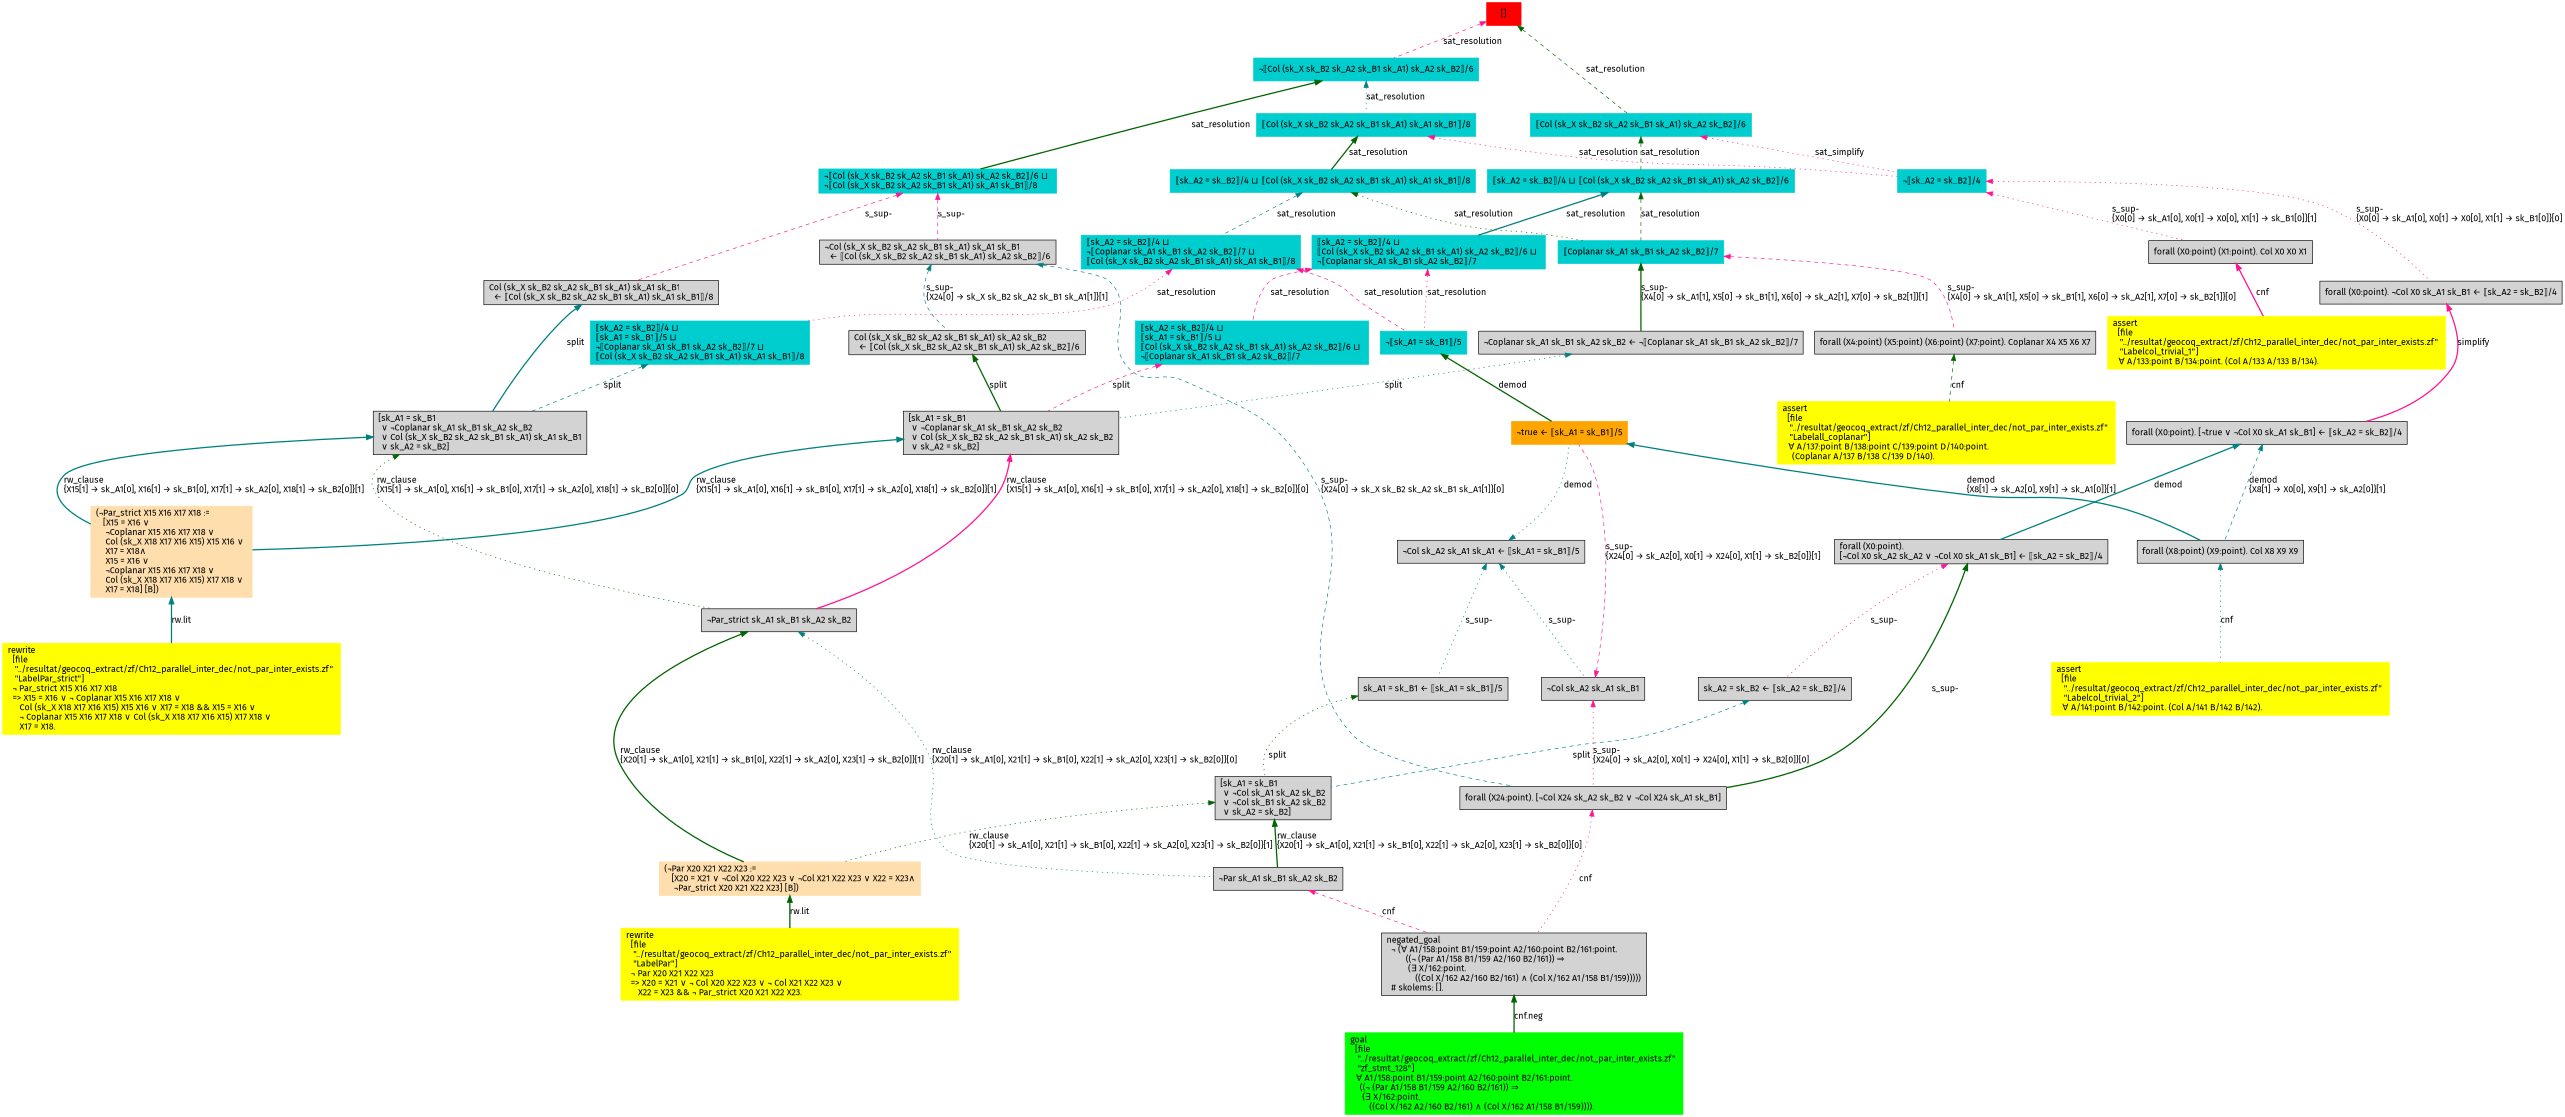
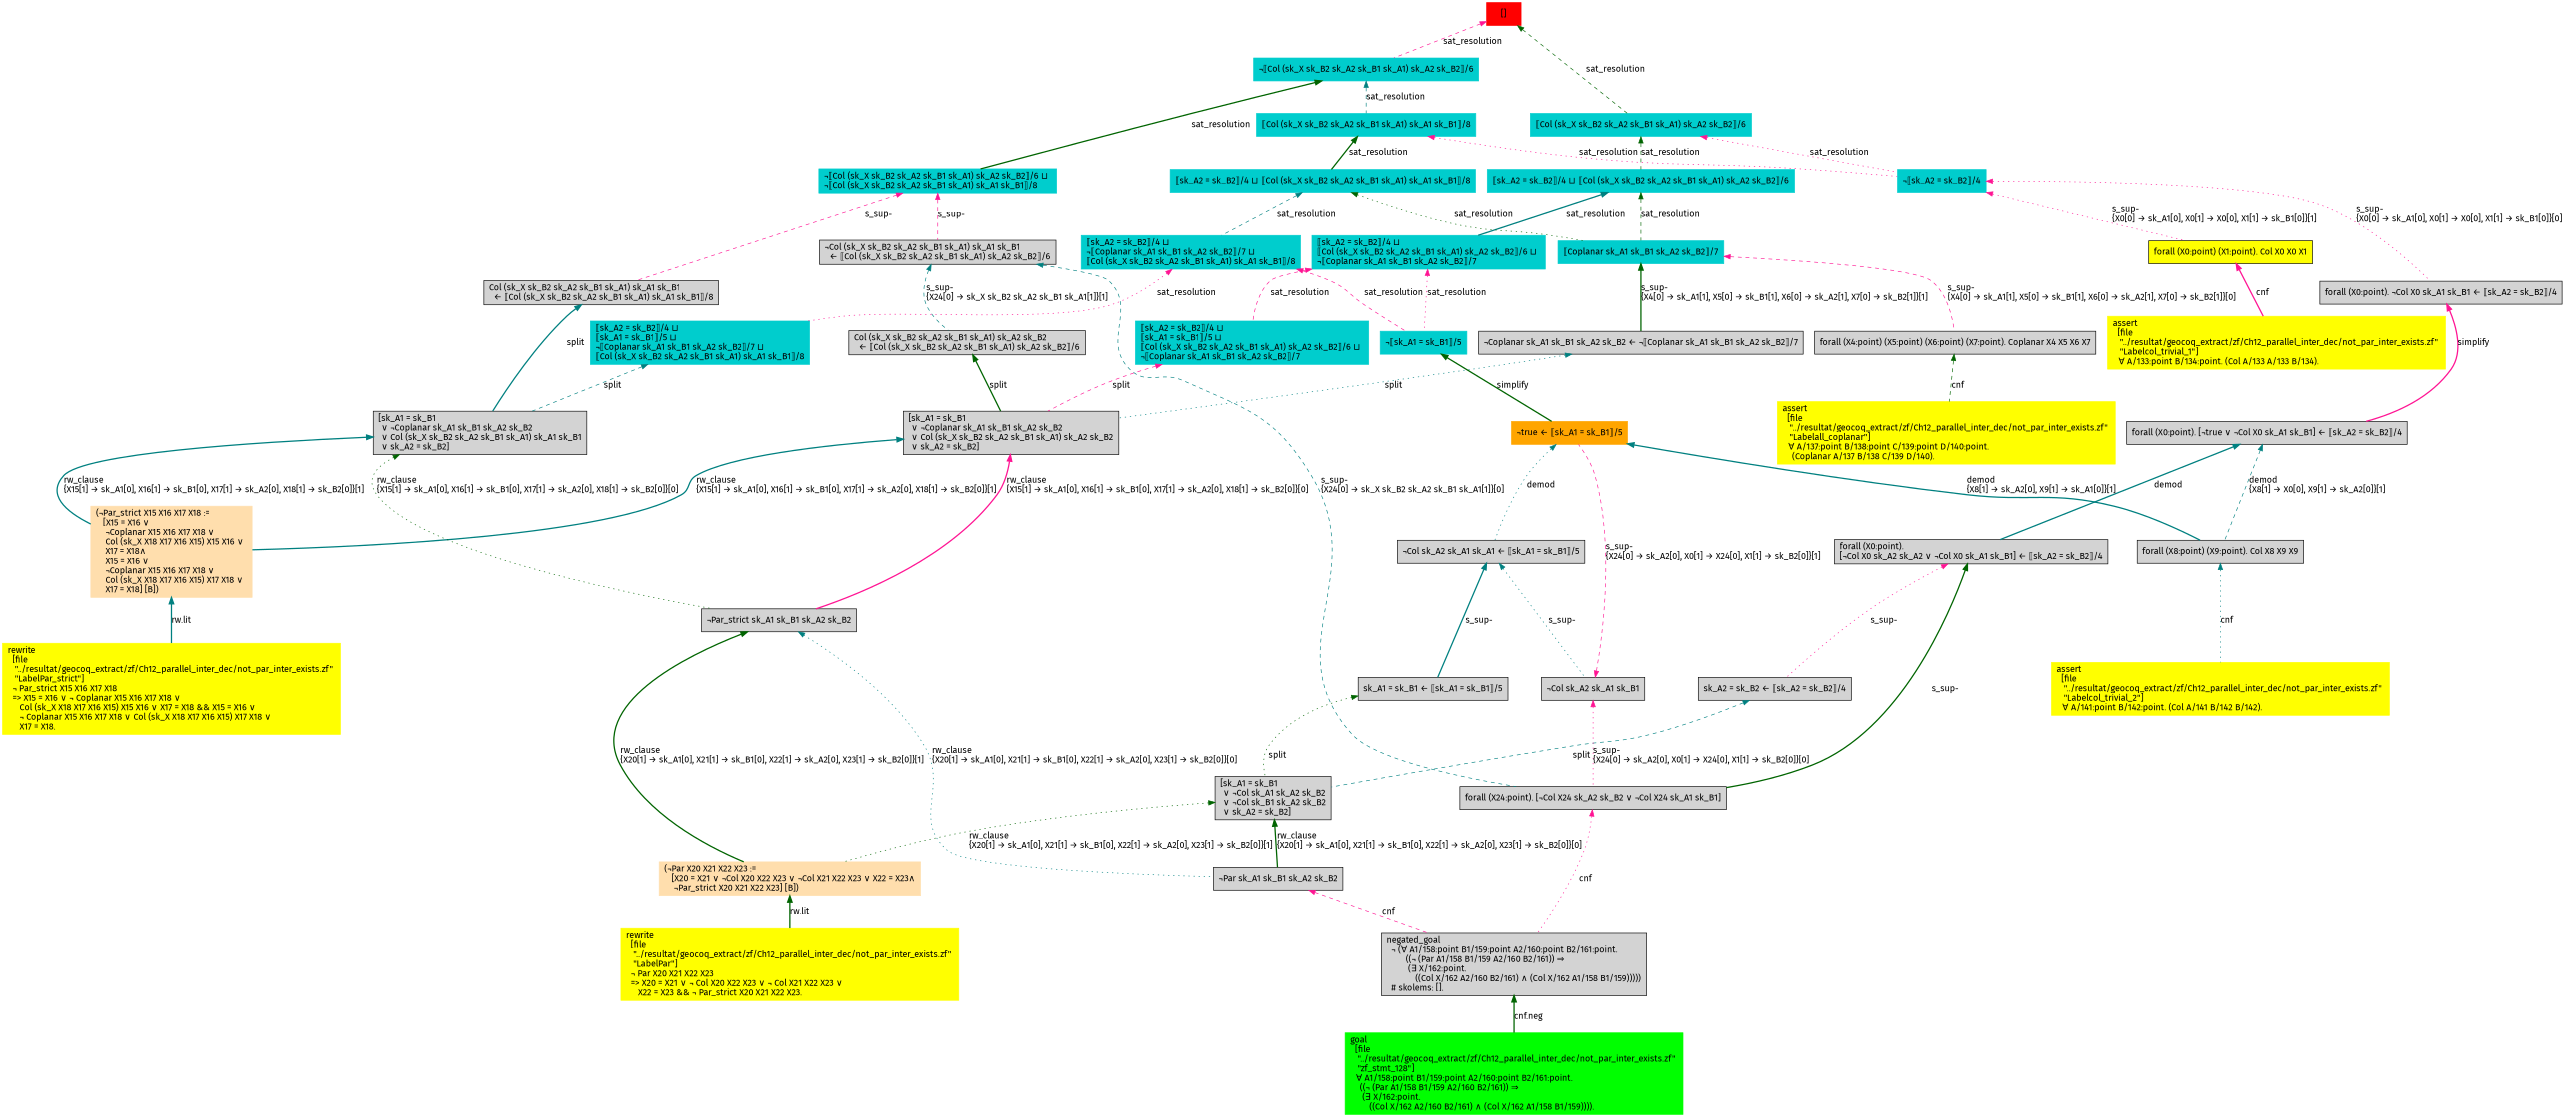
(1366, 100) -> (1366, 100)
(1840, 153) -> (1840, 153)
(2231, 252) -> (2231, 252)
(1513, 385) -> (1513, 385)
(1554, 497) -> (1517, 491)
(1461, 623) -> (1461, 623)
